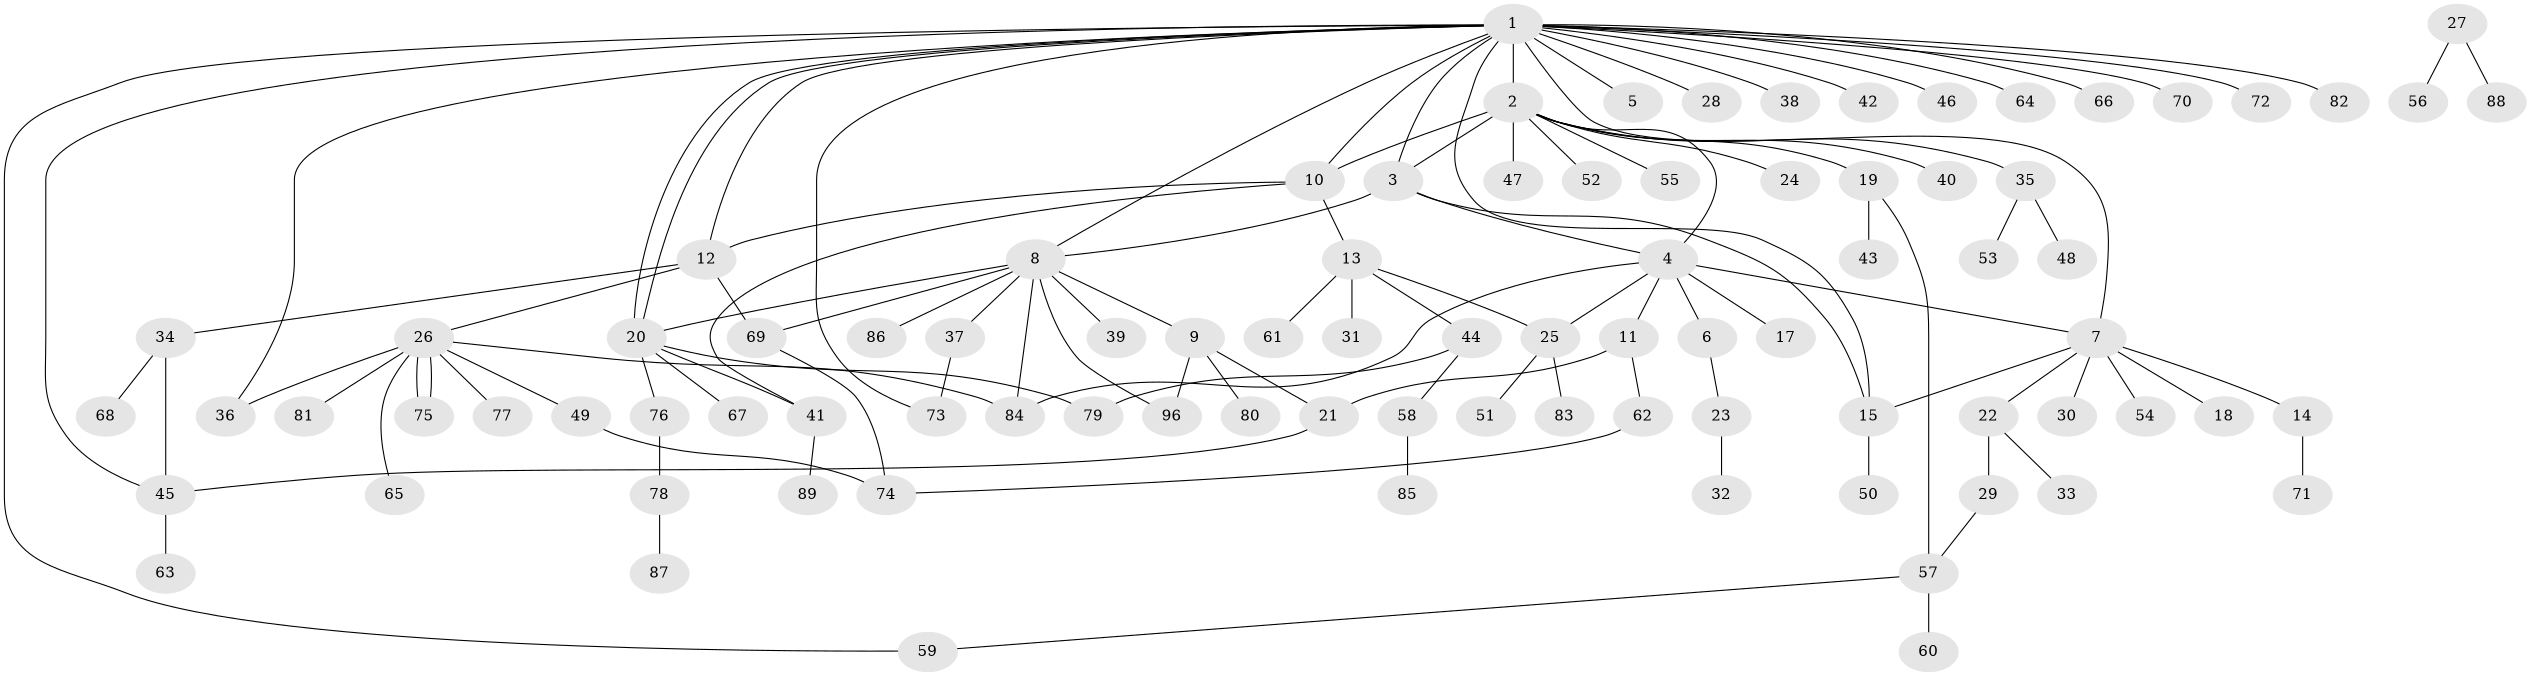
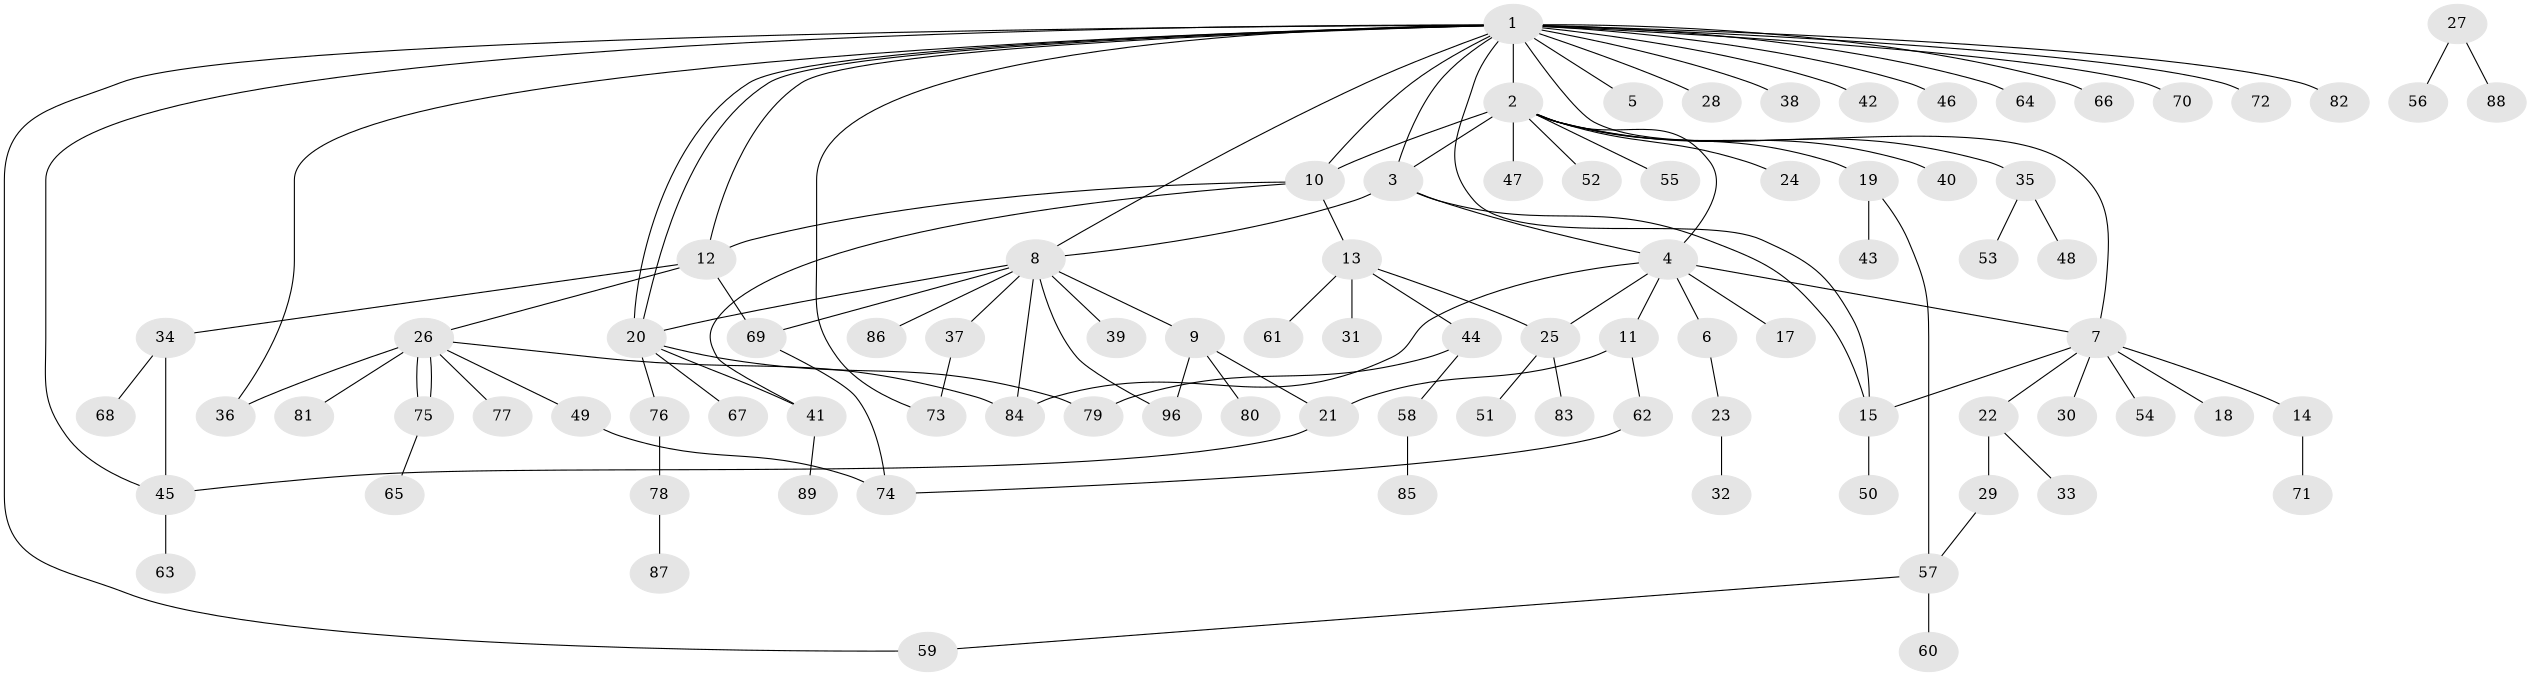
(382, 412) -> (409, 456)
